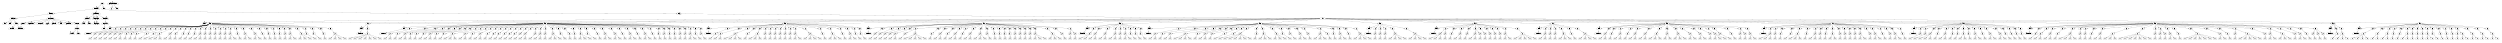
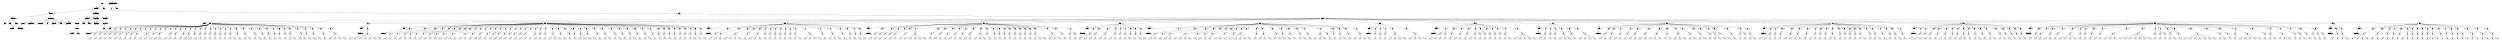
(1323, 19) -> (1323, 19)
(47, 24) -> (47, 24)
